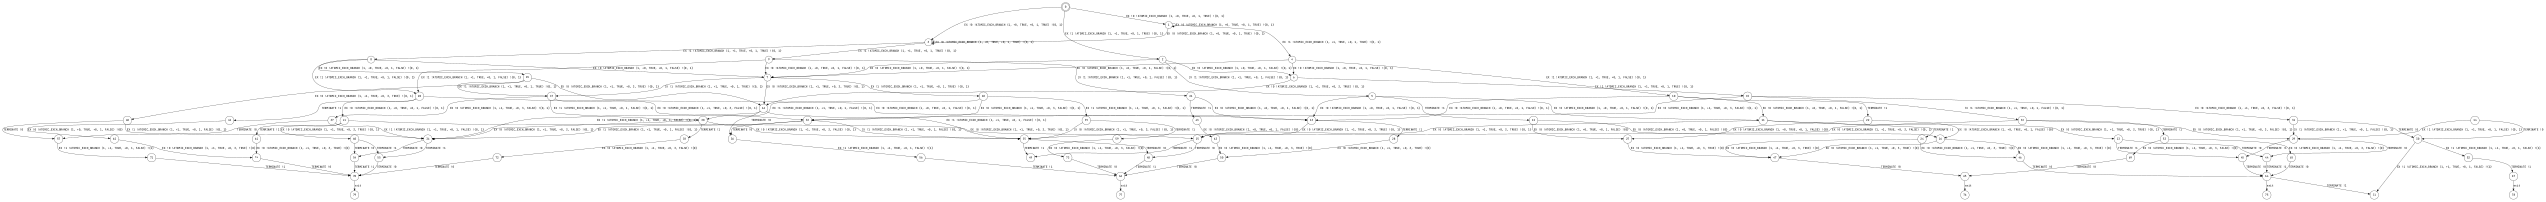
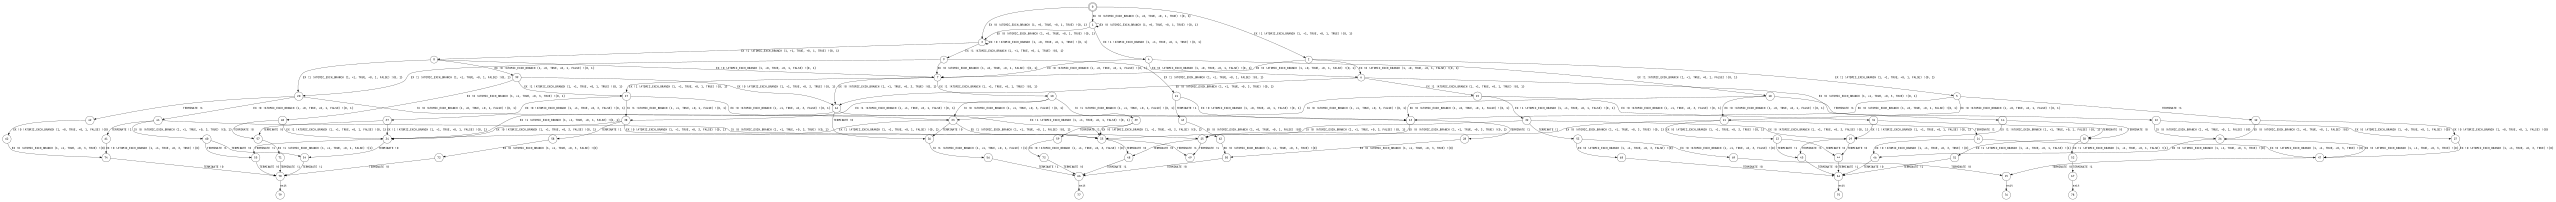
none -> (1668, 86)
(2319, 185) -> (1898, 167)
